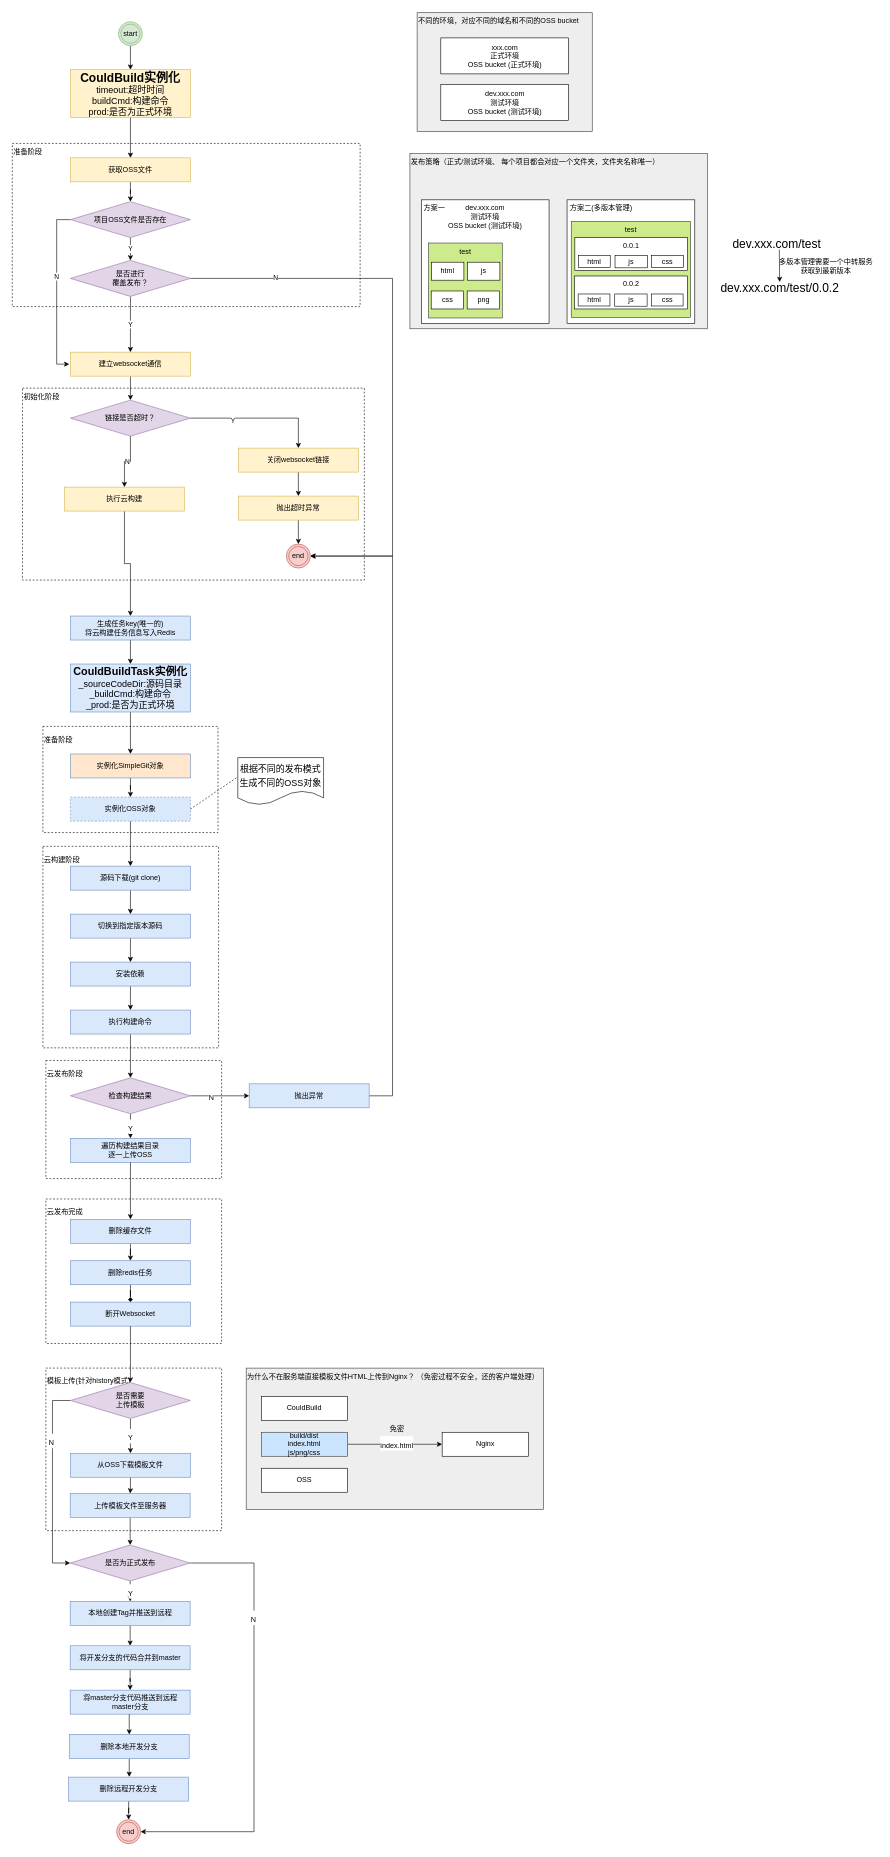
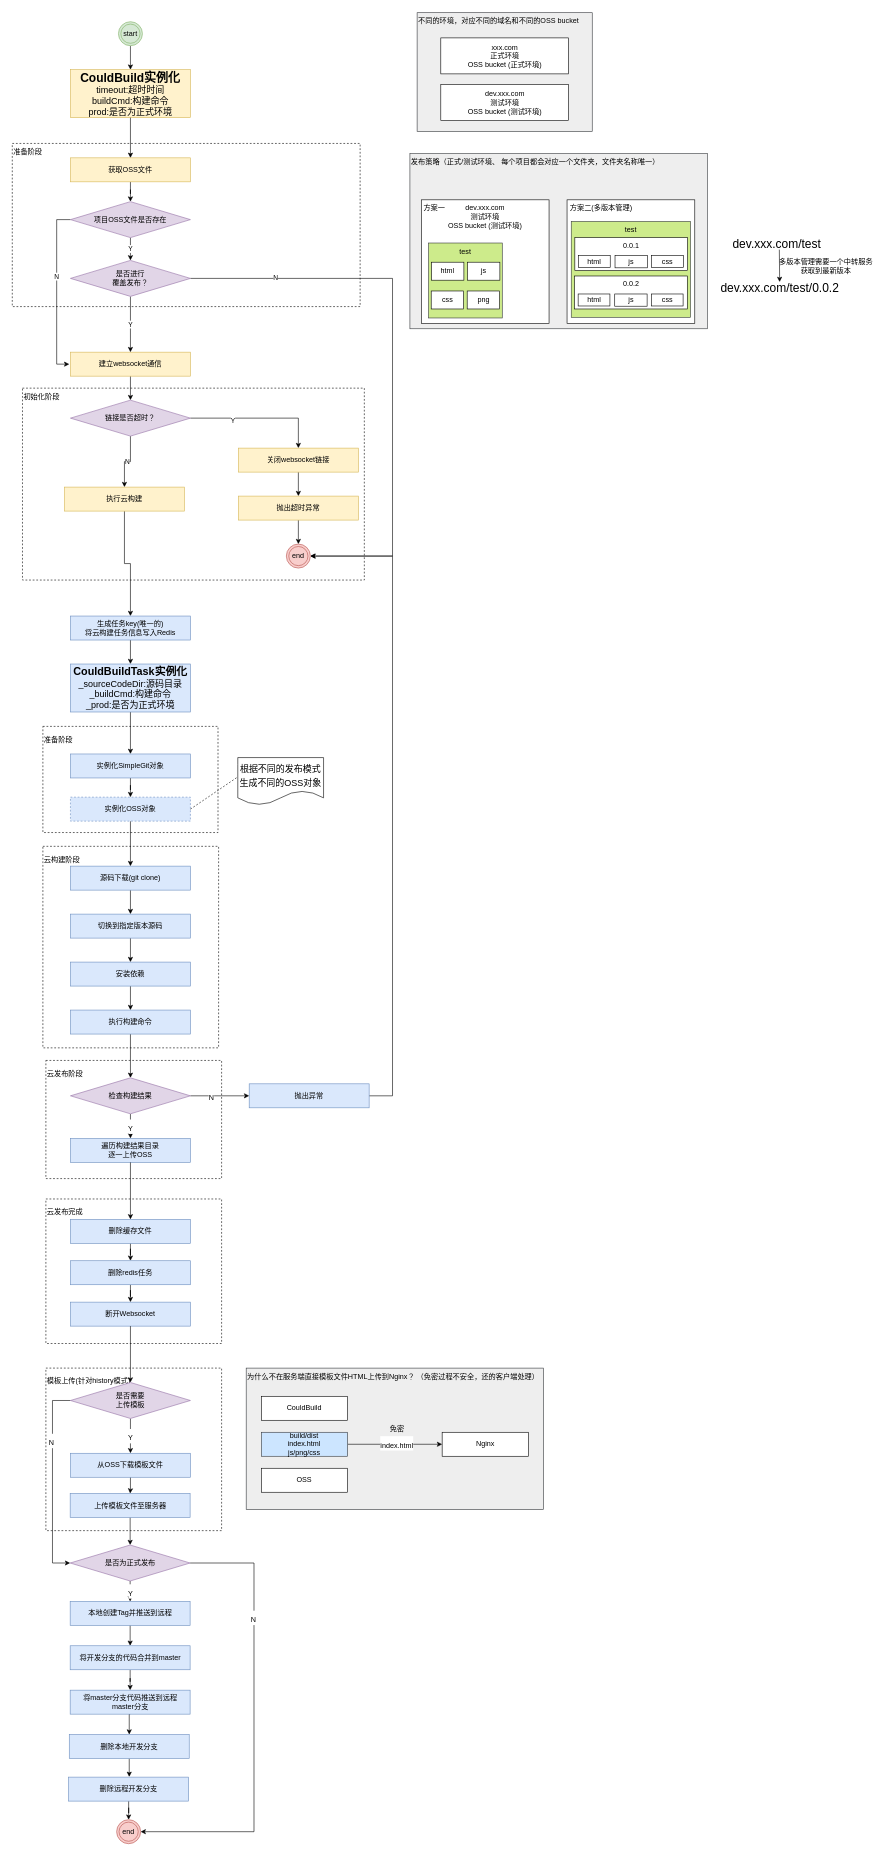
(131, 766) -> (131, 766)
(131, 1296) -> (131, 1296)
